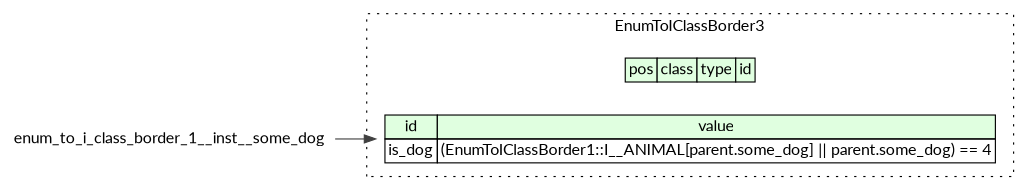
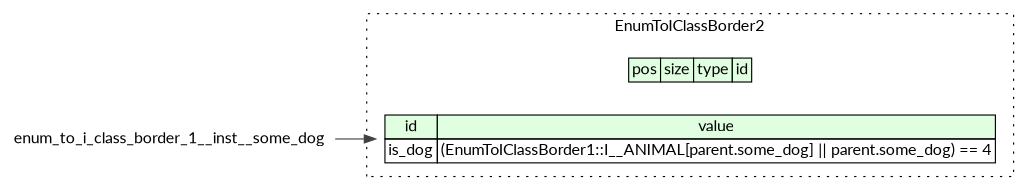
(690, 27) -> (690, 27)
(677, 69) -> (677, 69)
